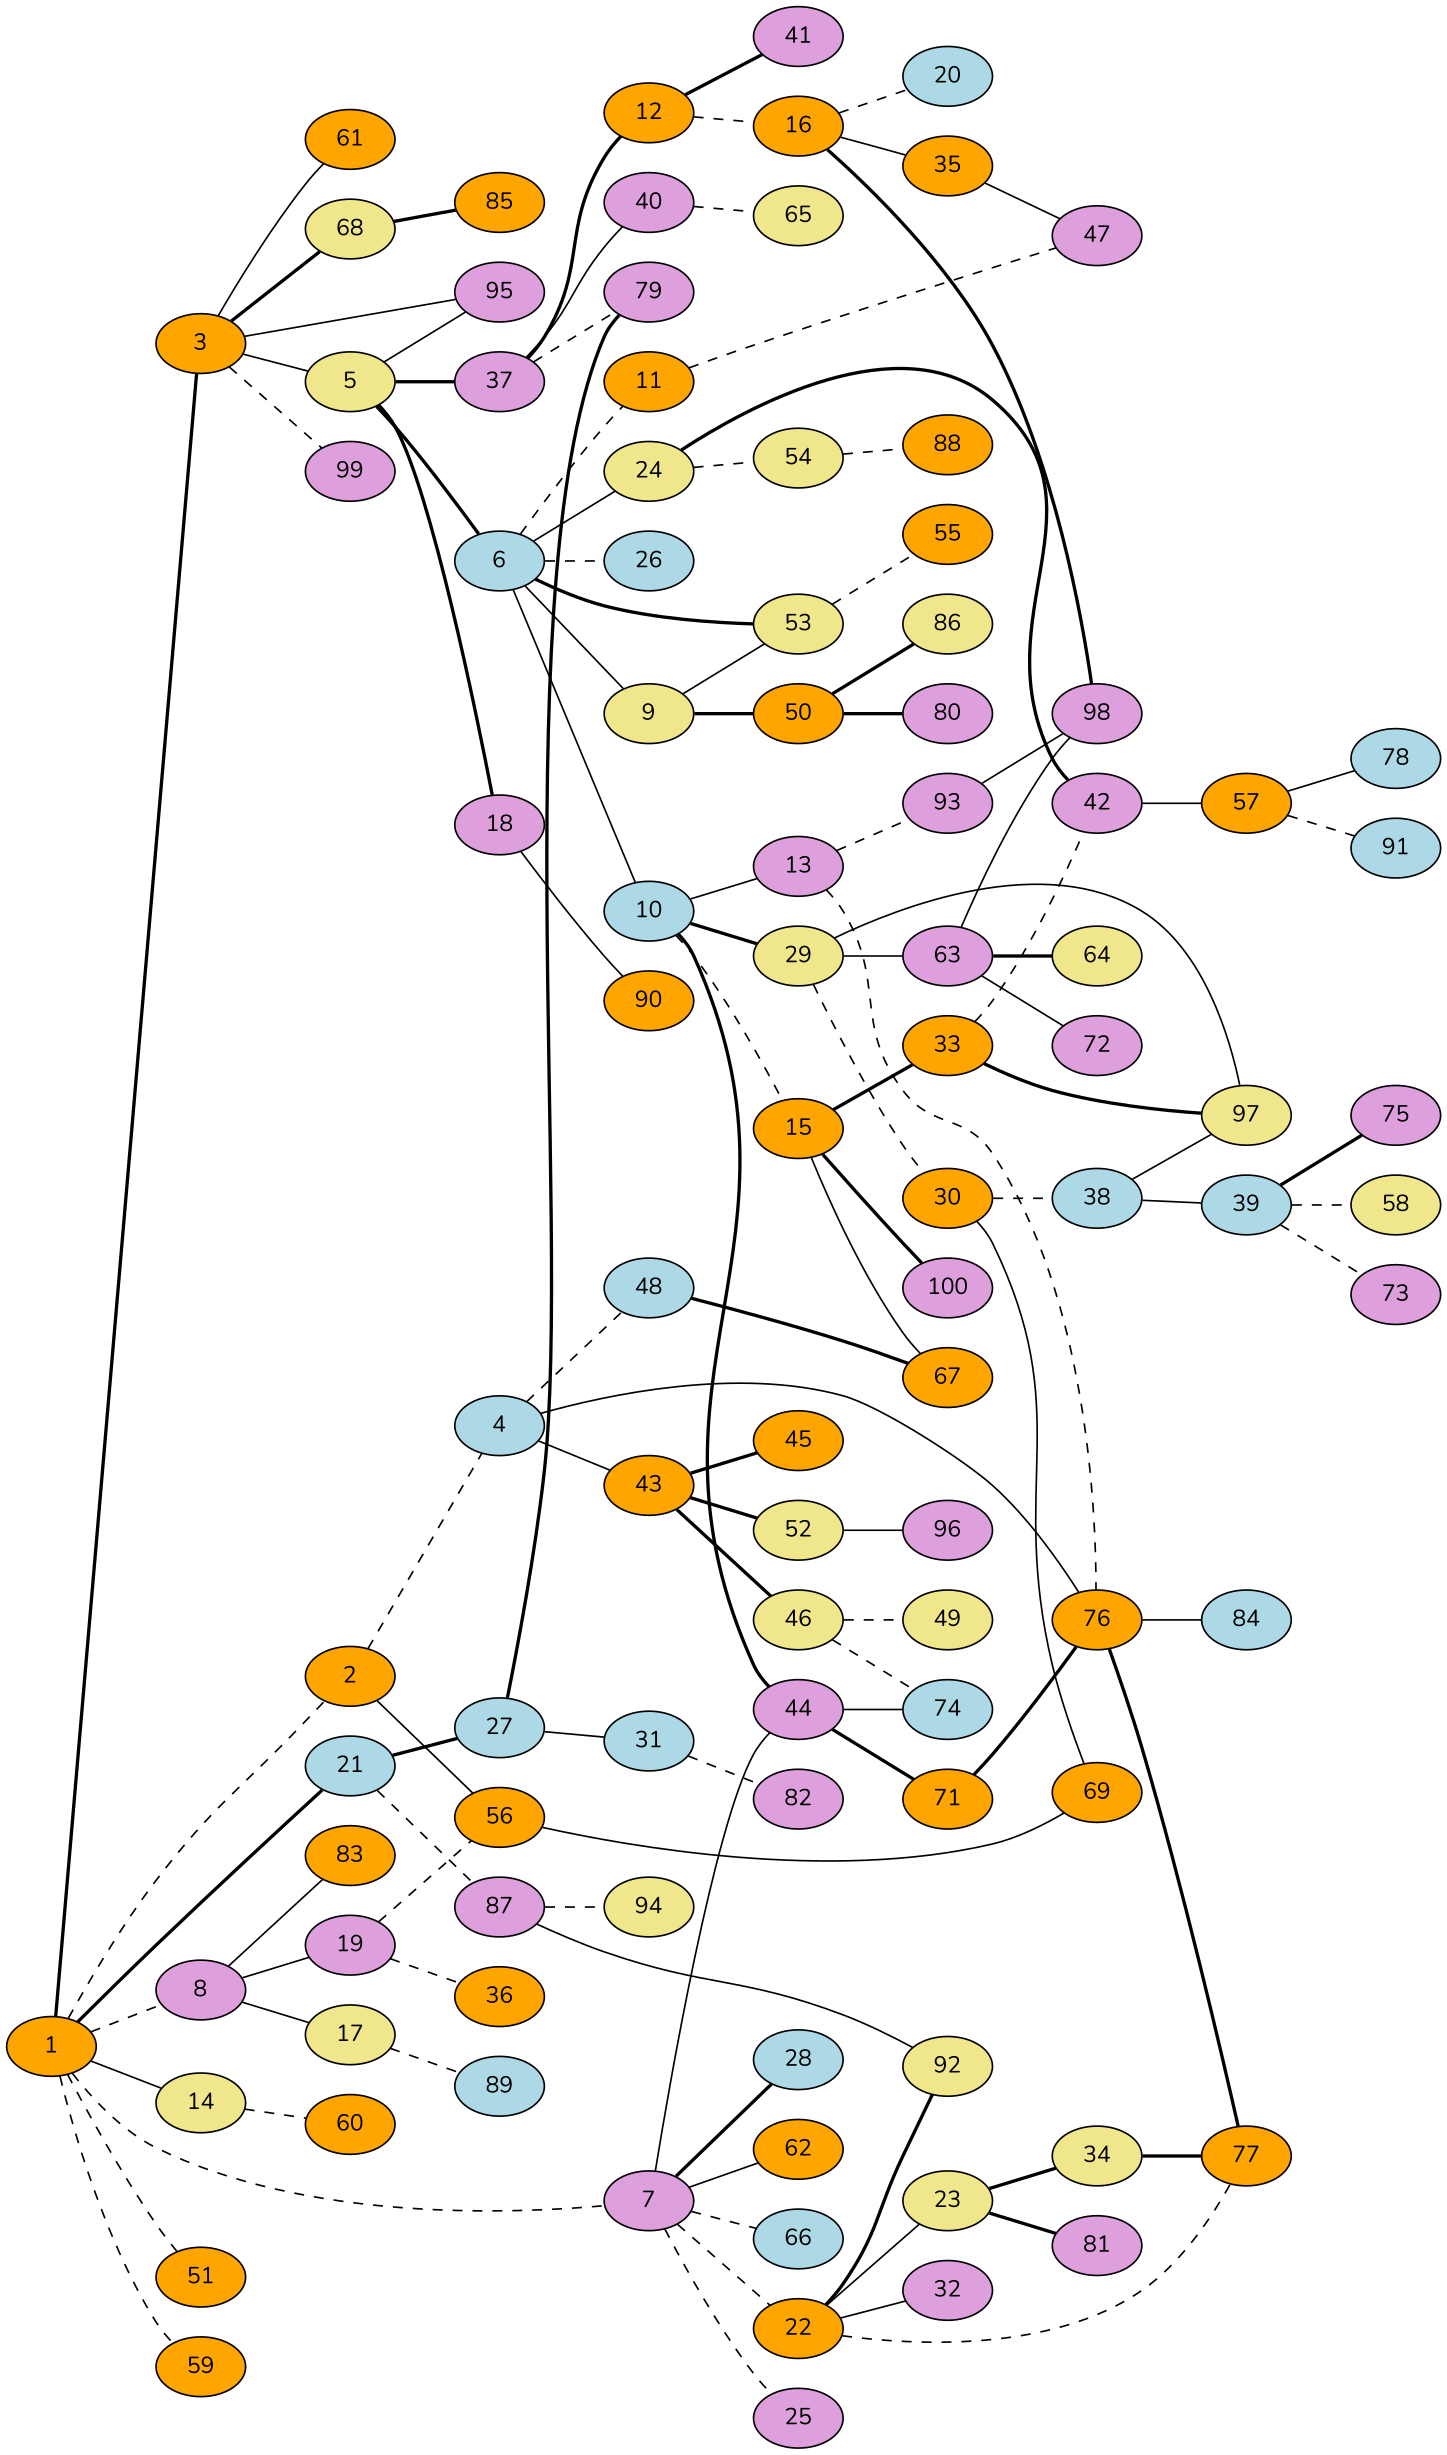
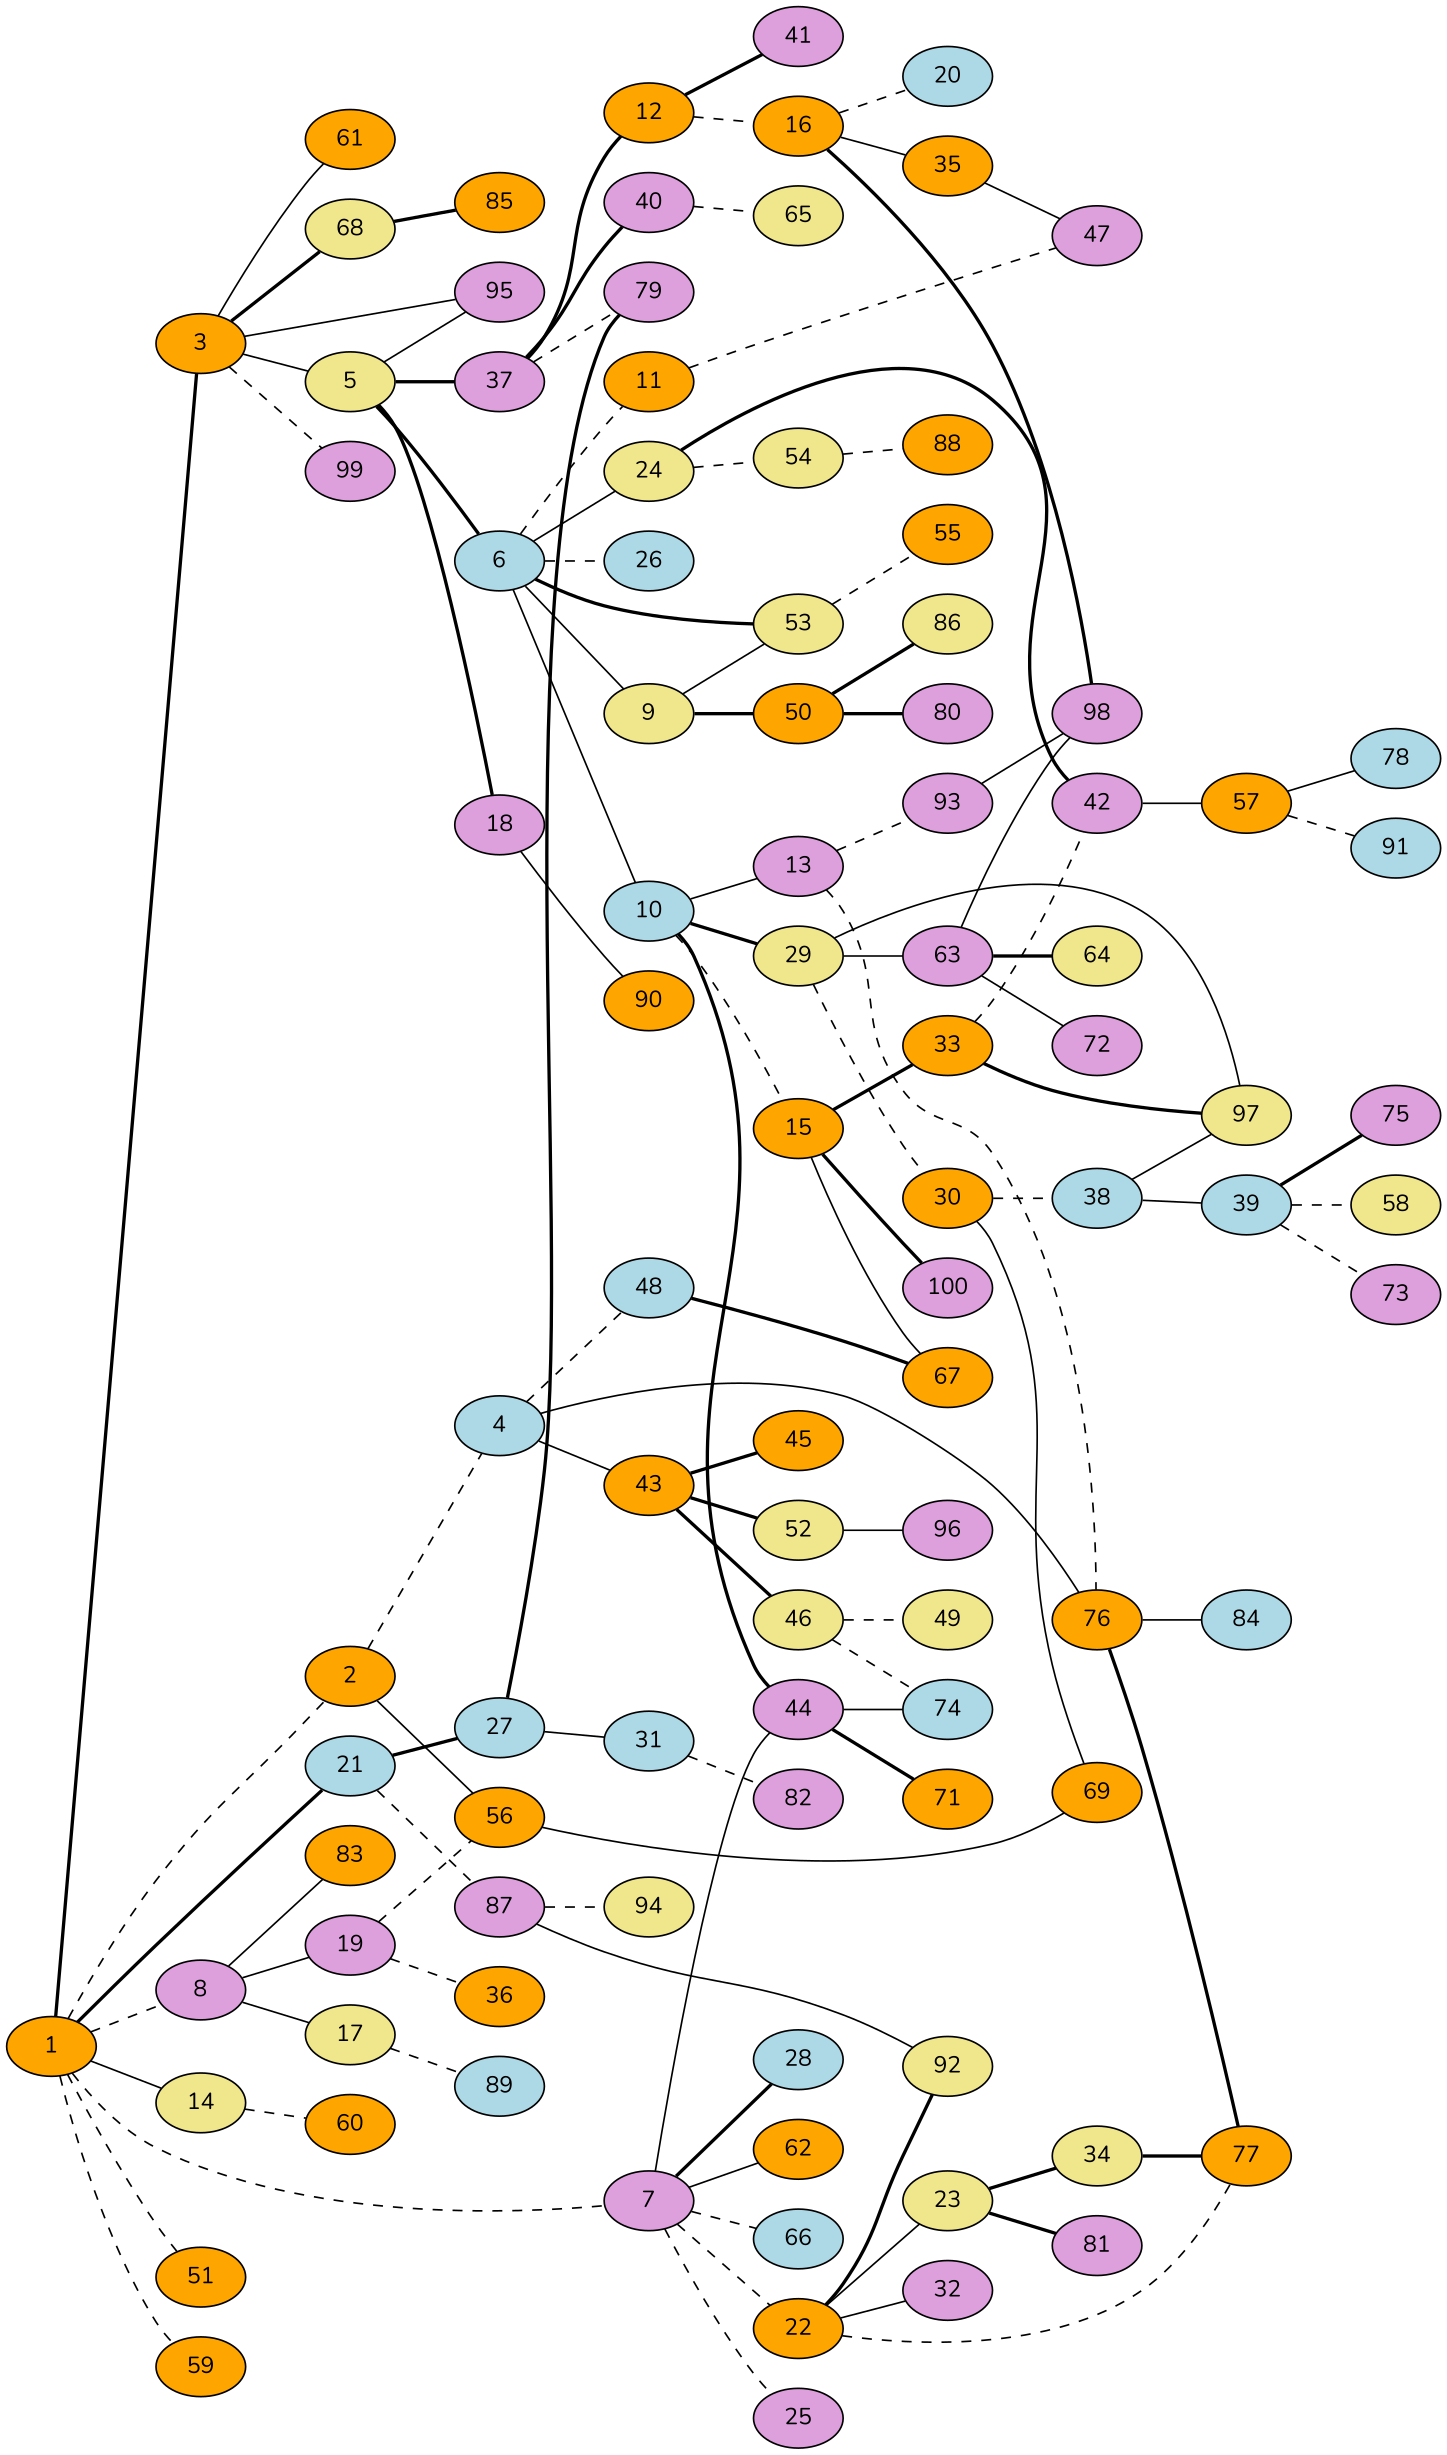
(576, 289) -> (576, 289)
(1027, 1712) -> none
